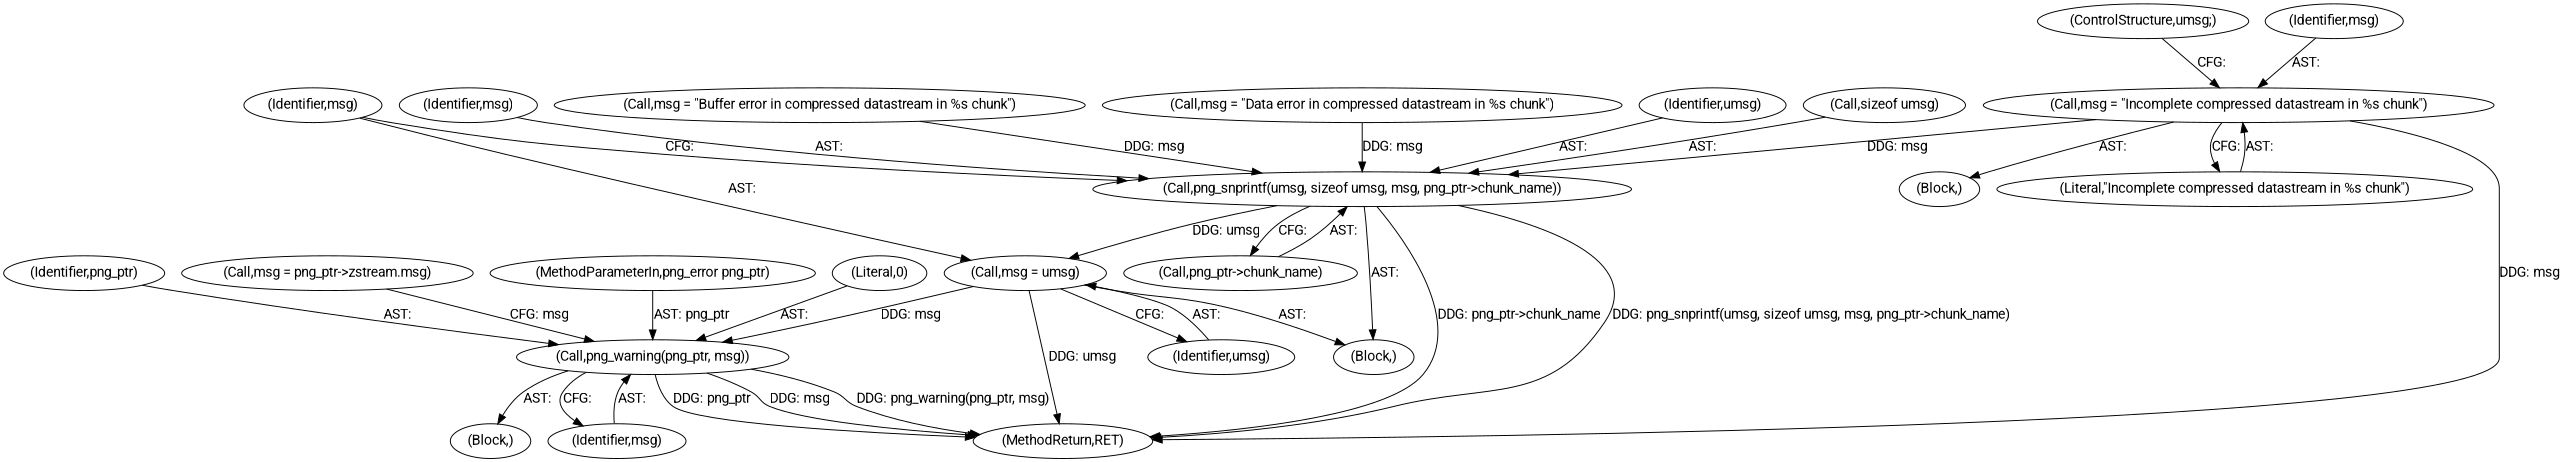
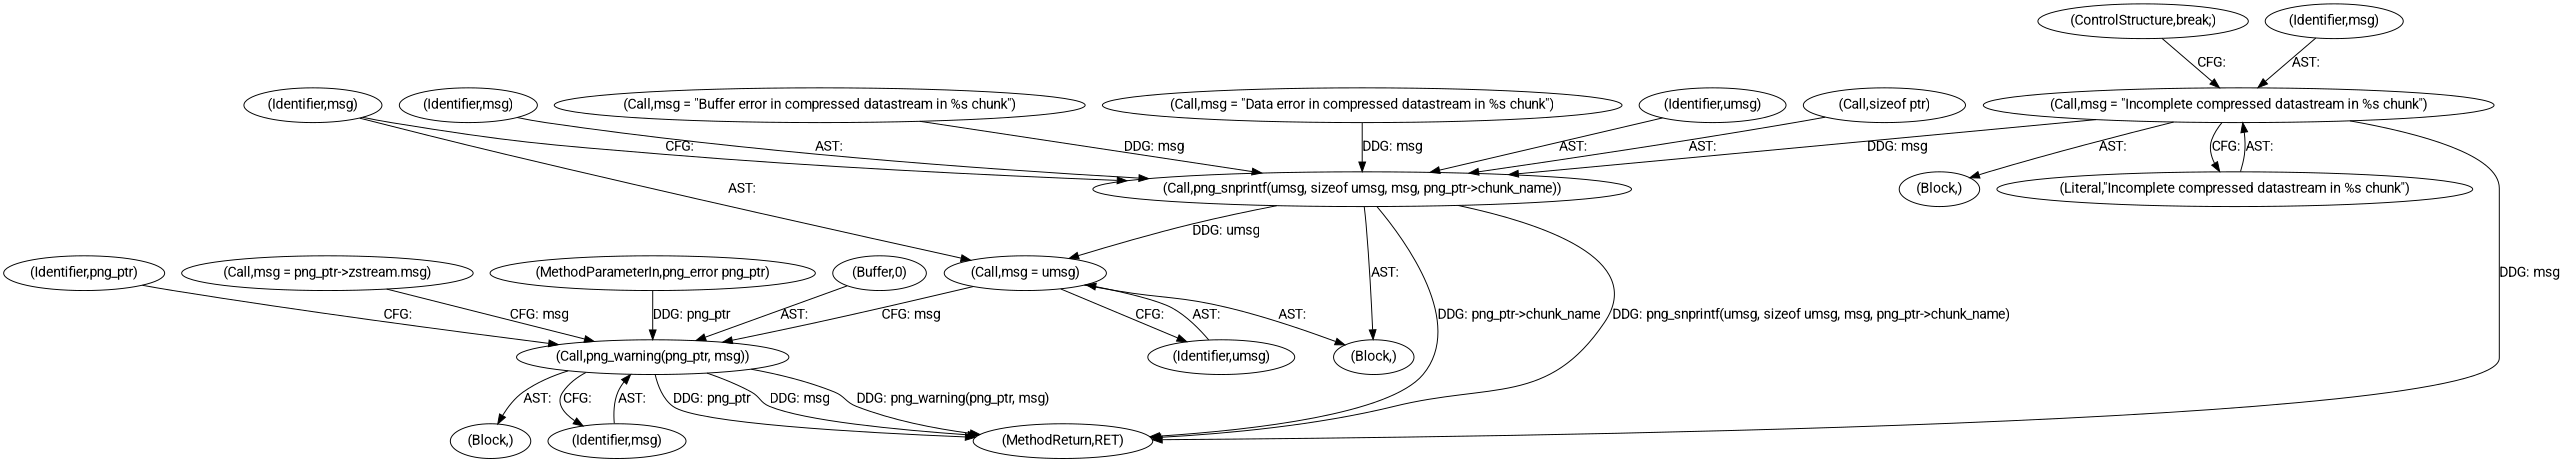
(2143, 21) -> (2143, 21)
(1884, 105) -> (1884, 105)
(880, 273) -> (880, 273)
(1241, 273) -> none
(400, 315) -> (400, 315)
(692, 315) -> (692, 315)
(911, 315) -> (911, 315)
(1043, 352) -> none
